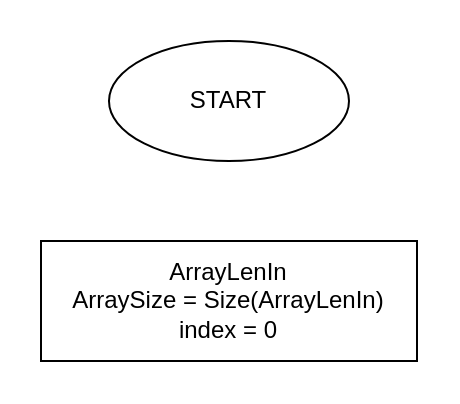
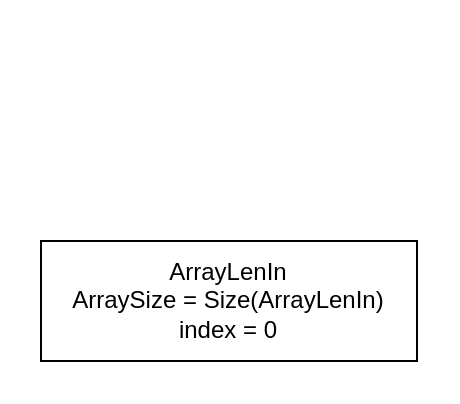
(229, 101) -> none
